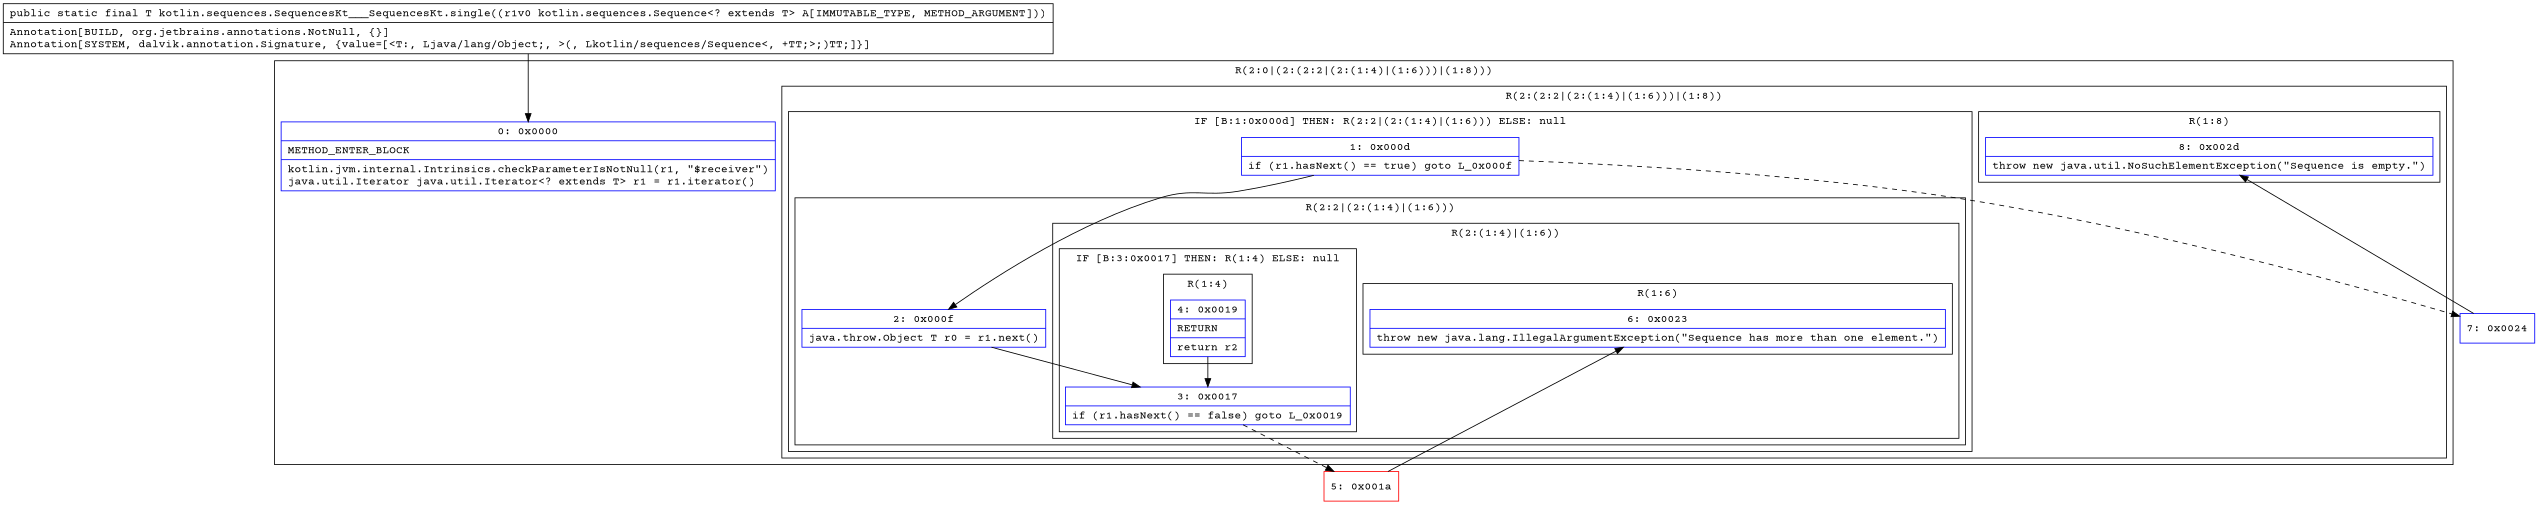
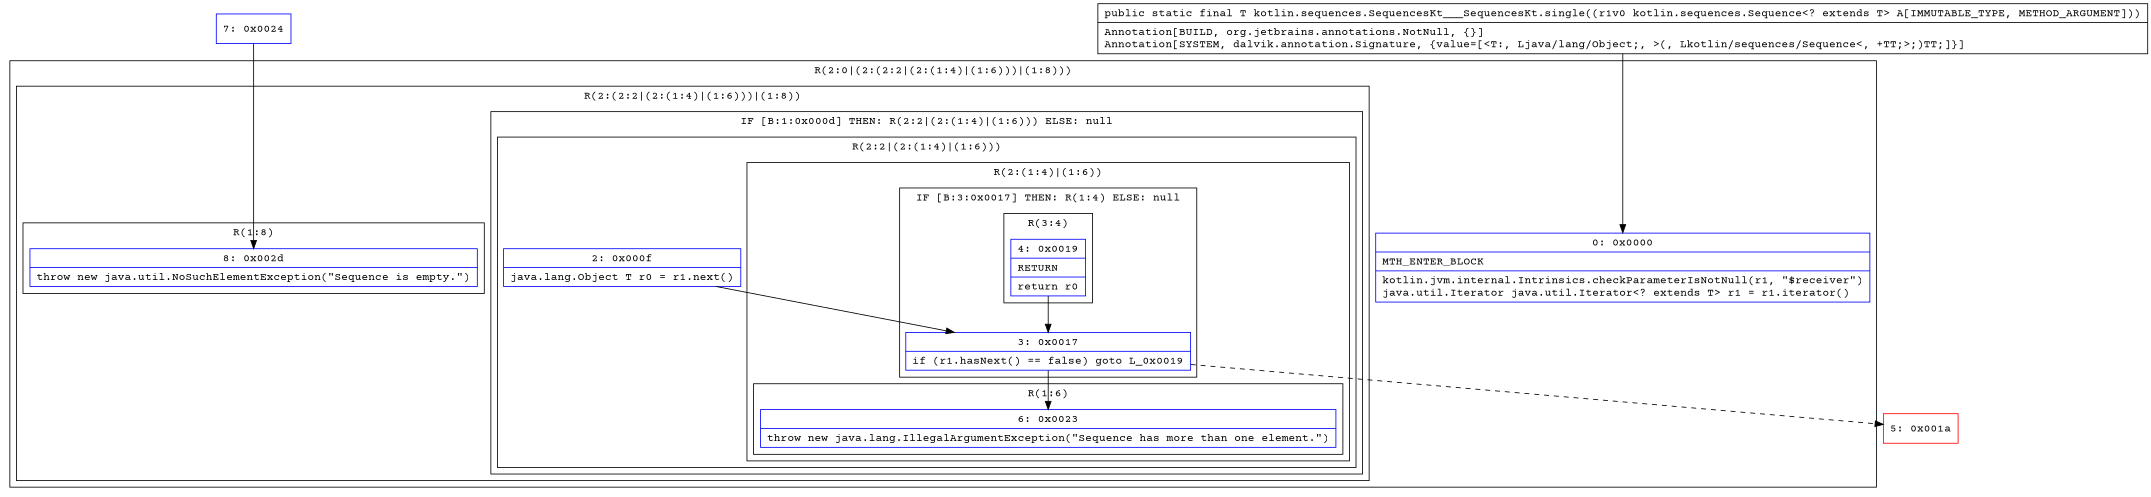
(349, 150) -> (1433, 261)
(1380, 156) -> none
(1208, 284) -> (1048, 223)
(924, 337) -> (622, 277)
(1208, 347) -> (1048, 286)
(1502, 411) -> (1048, 389)
